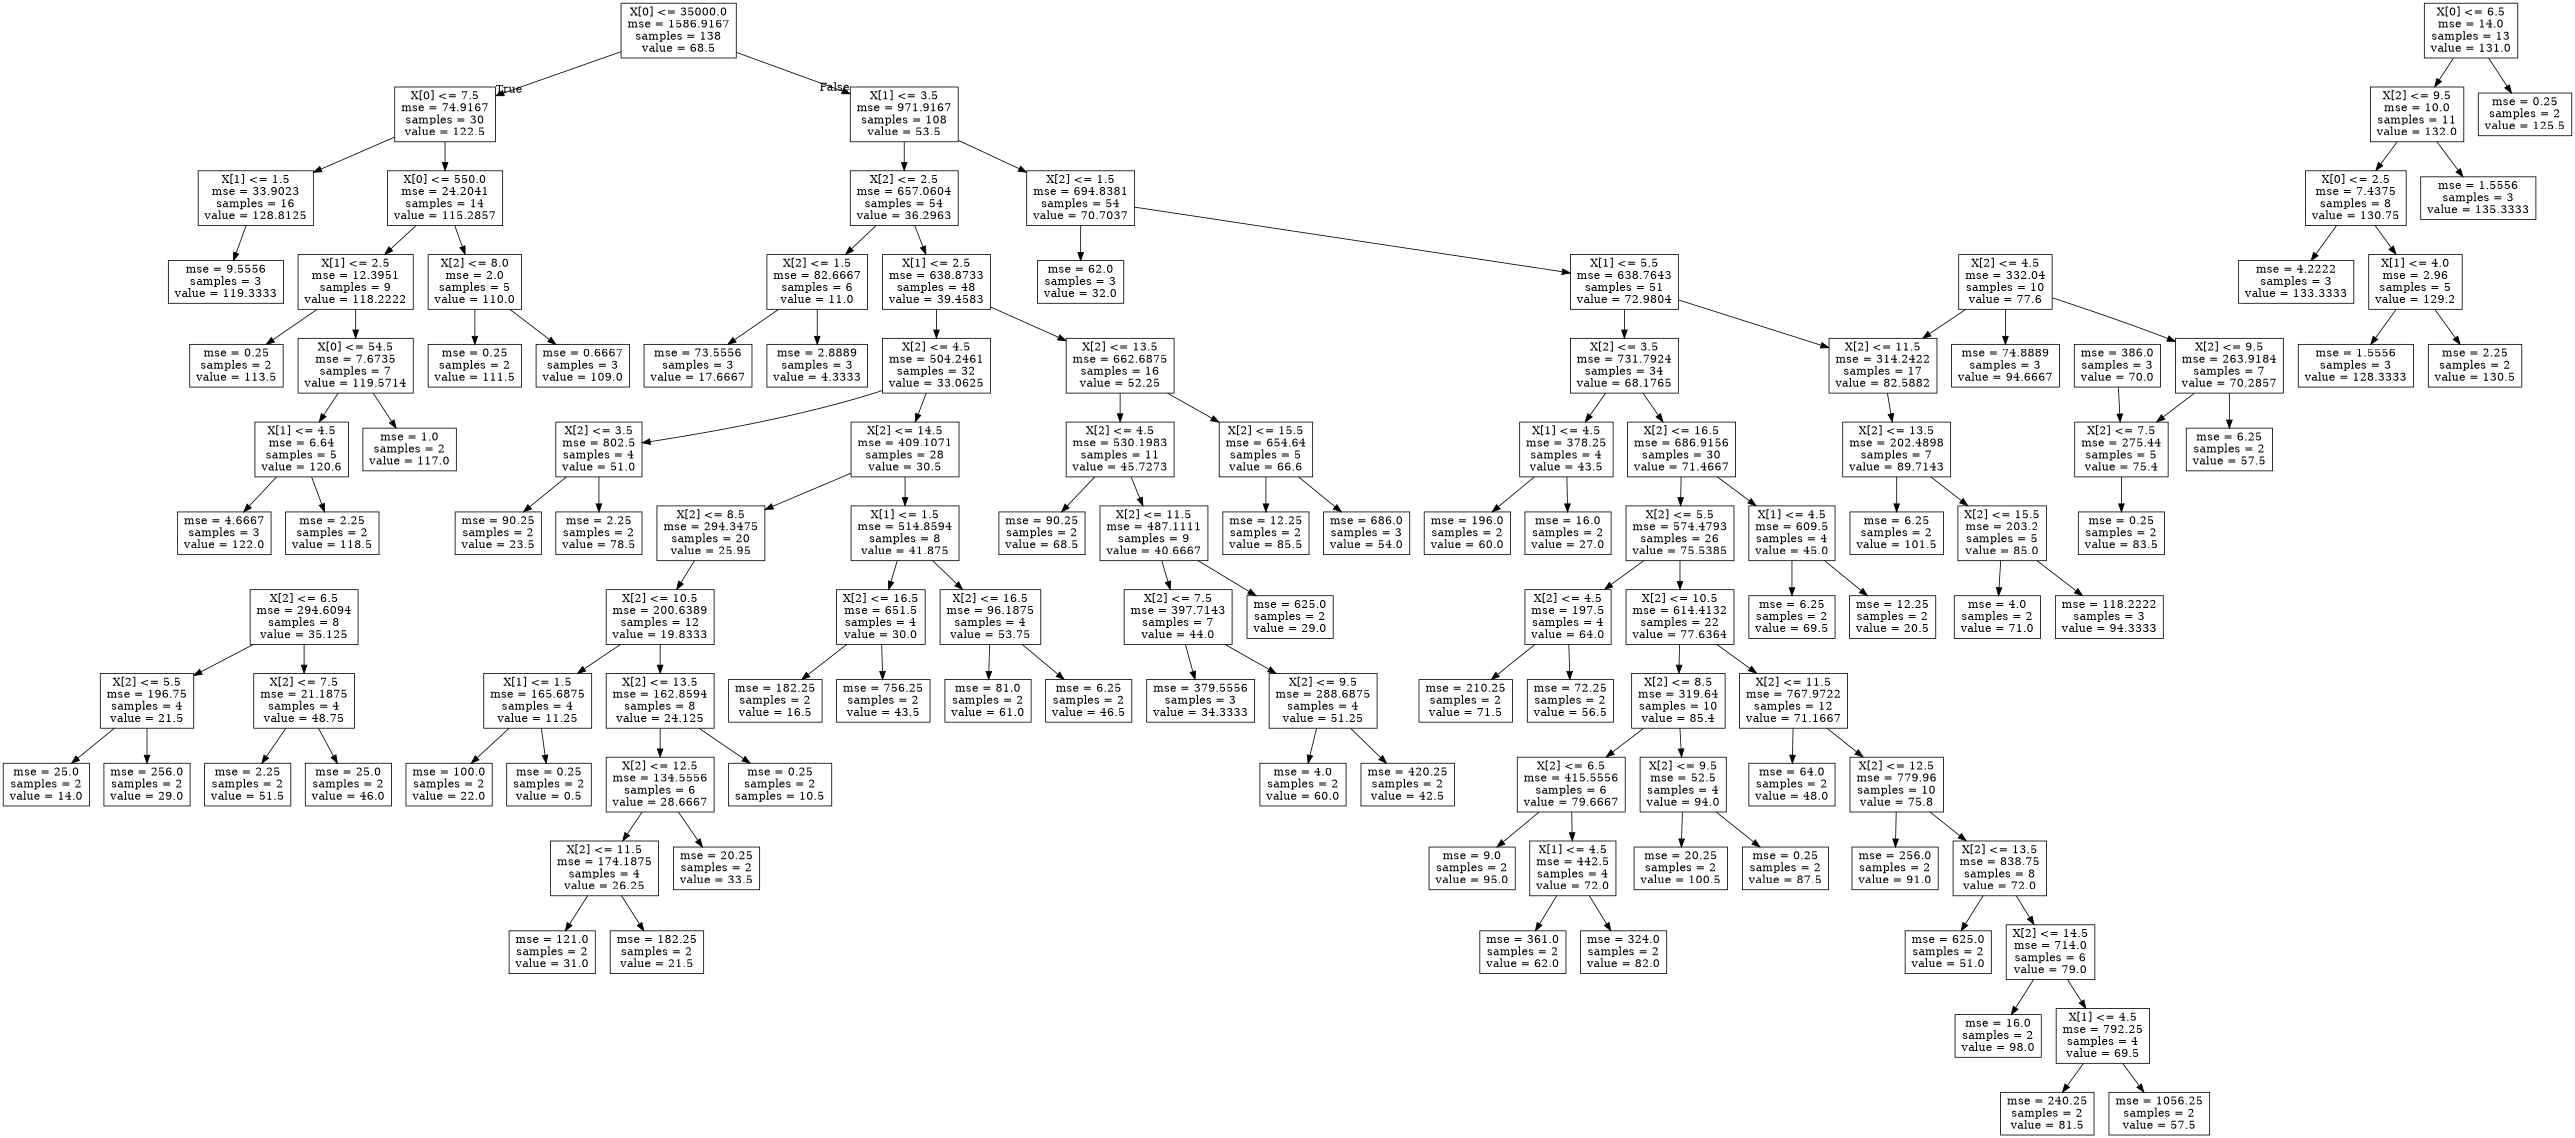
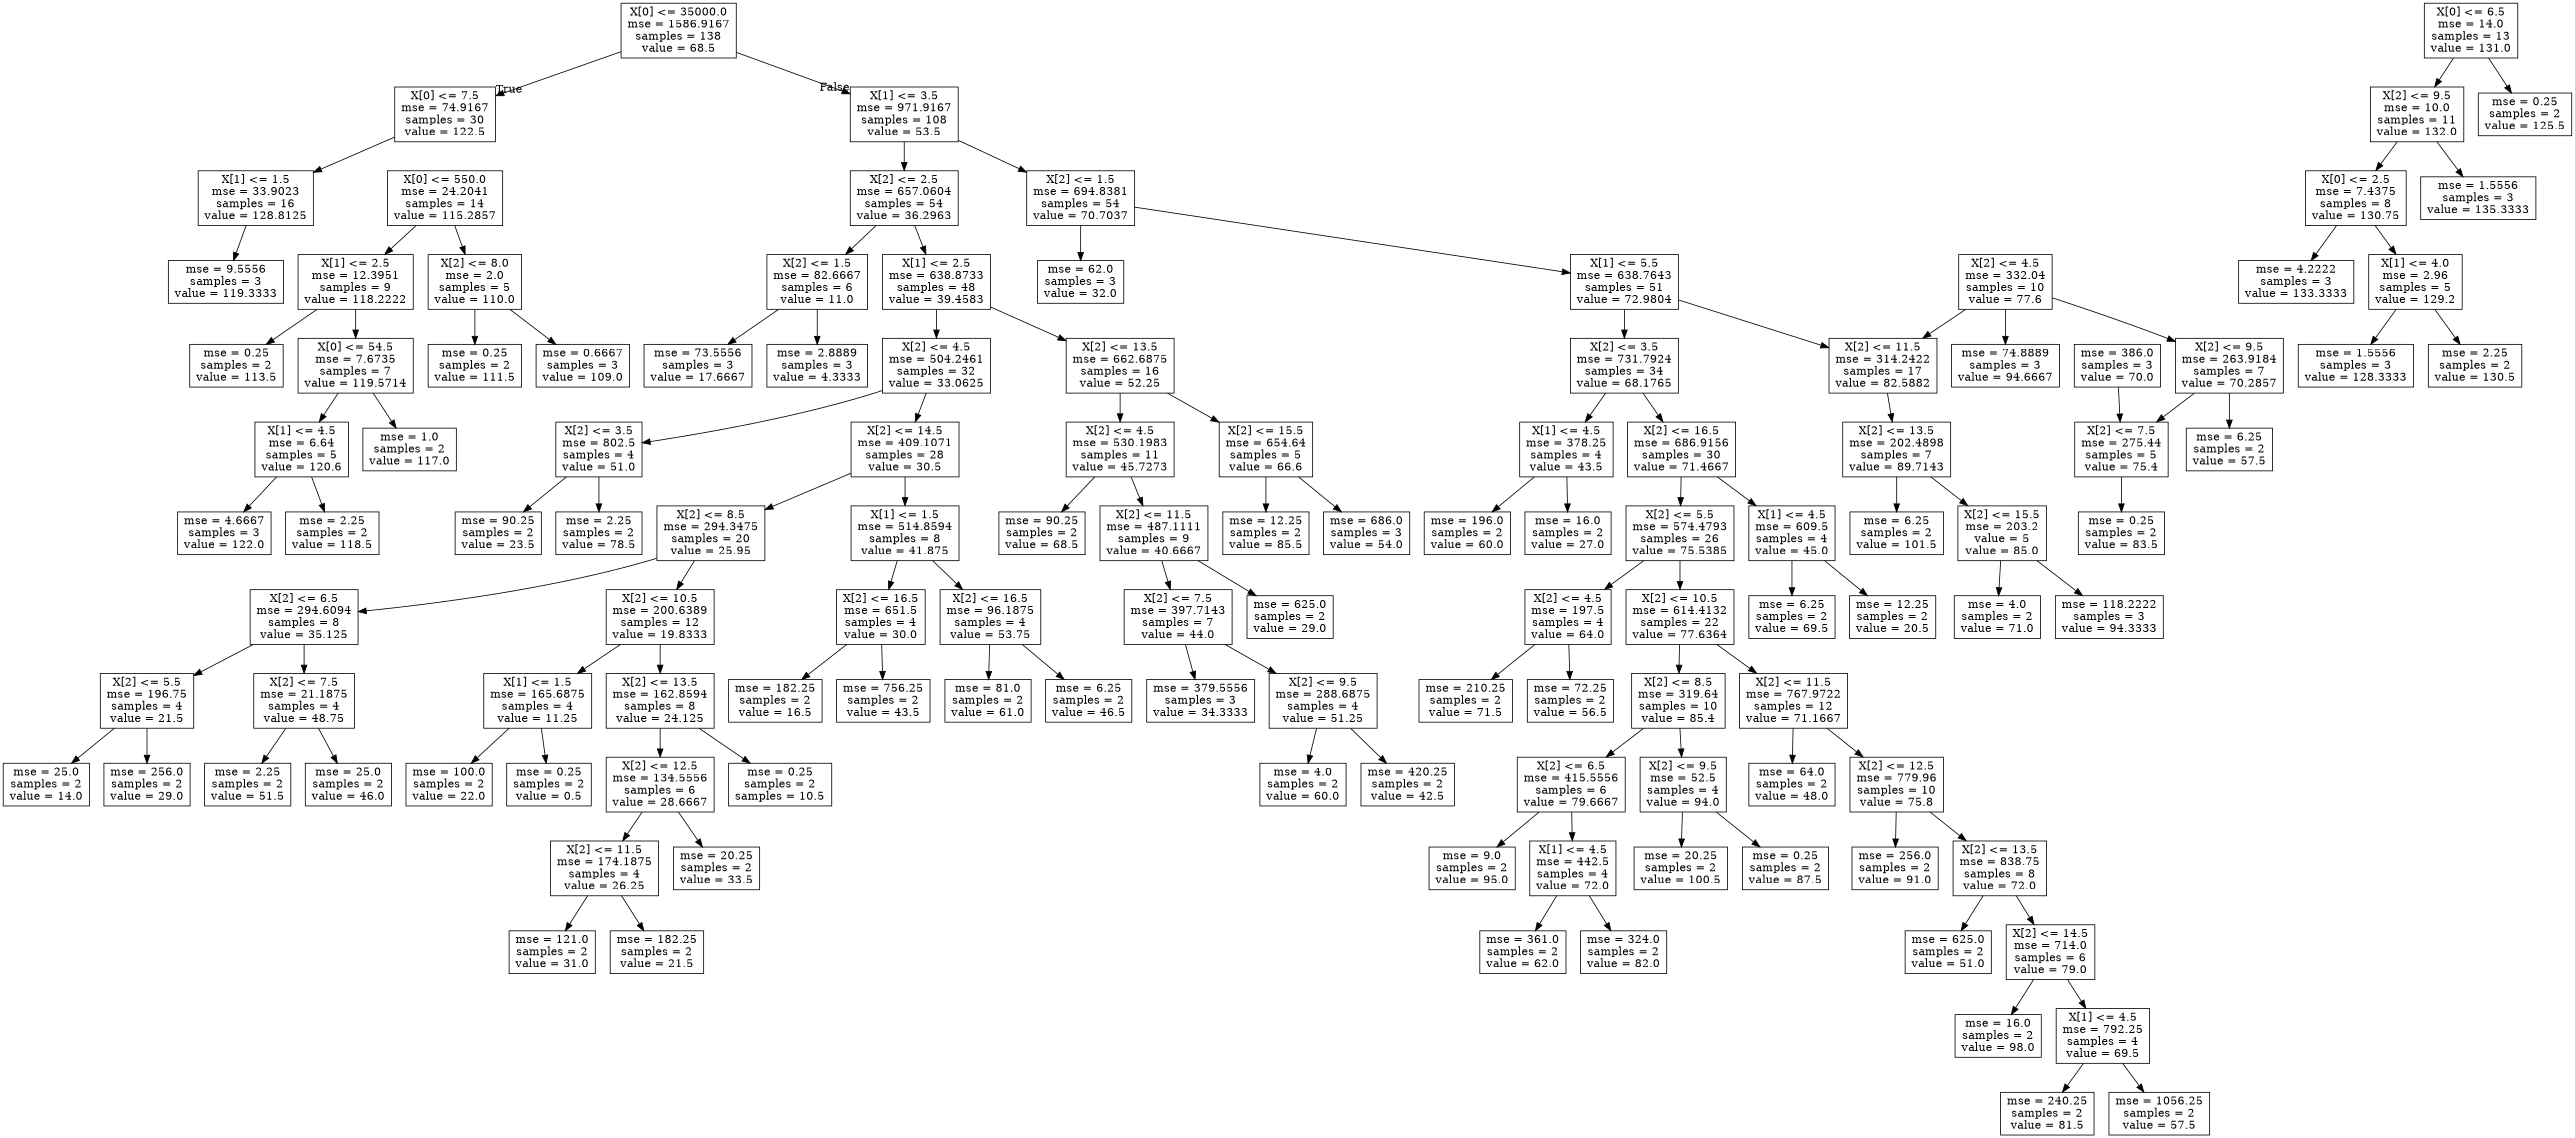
(445, 152) -> none
(2002, 533) -> (2002, 533)
none -> (513, 591)
